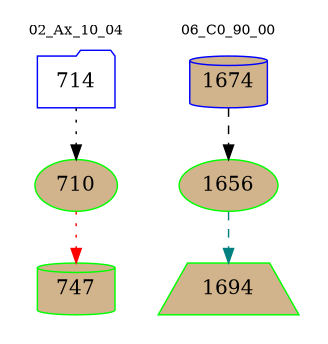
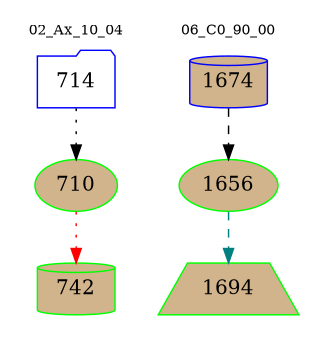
(76, 289) -> (76, 289)
